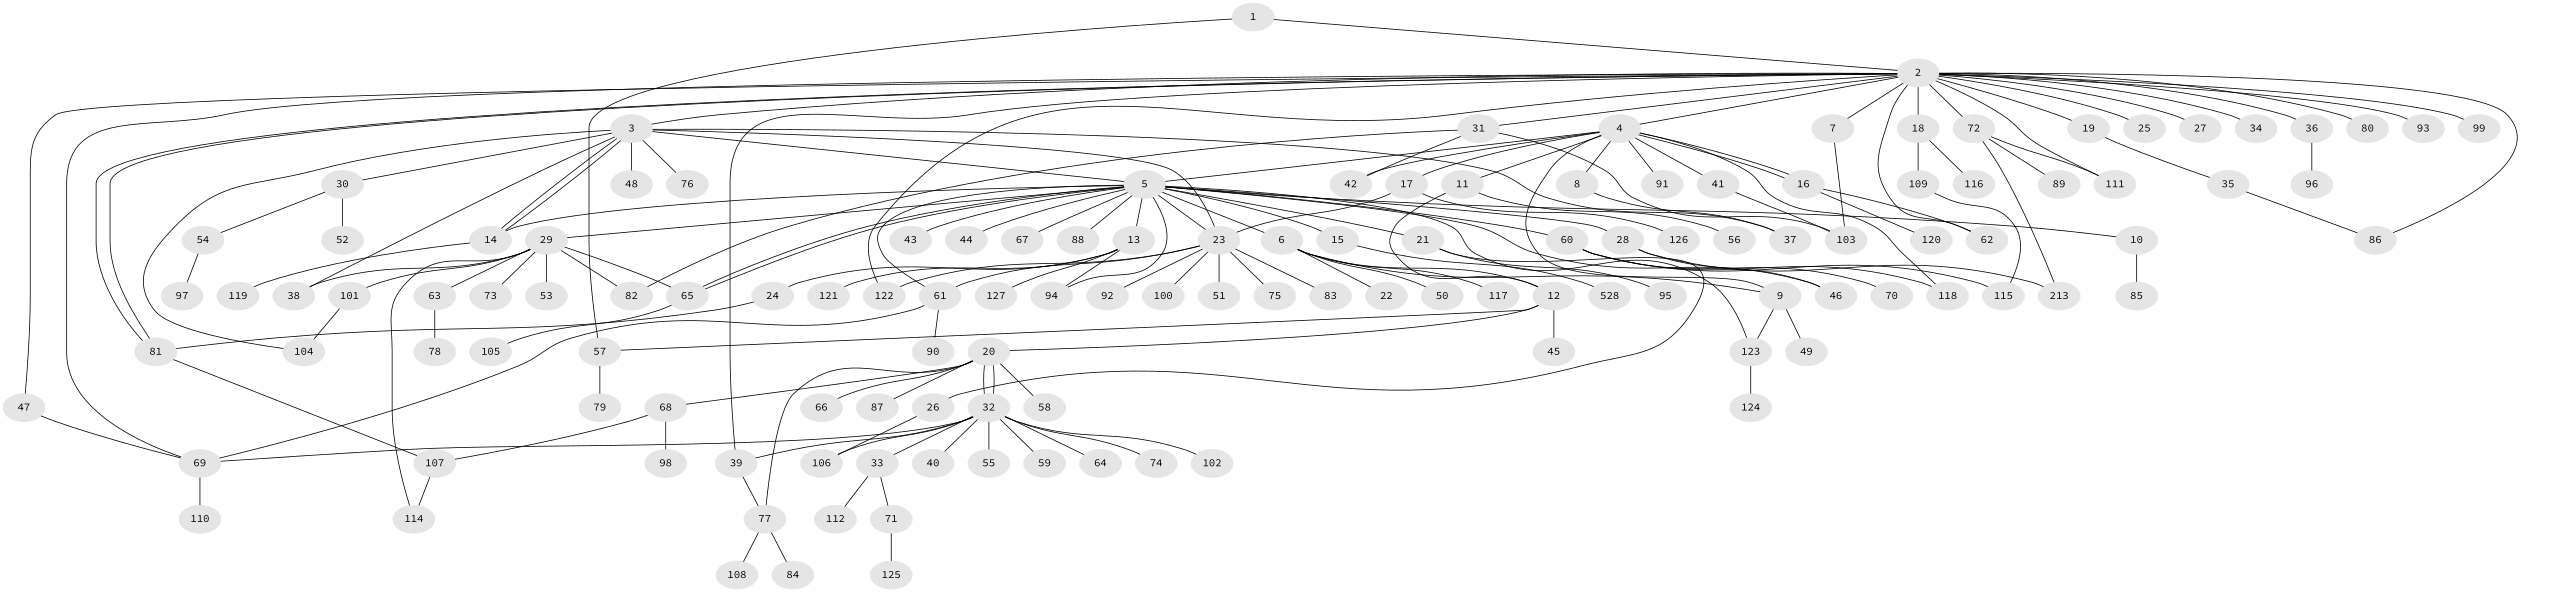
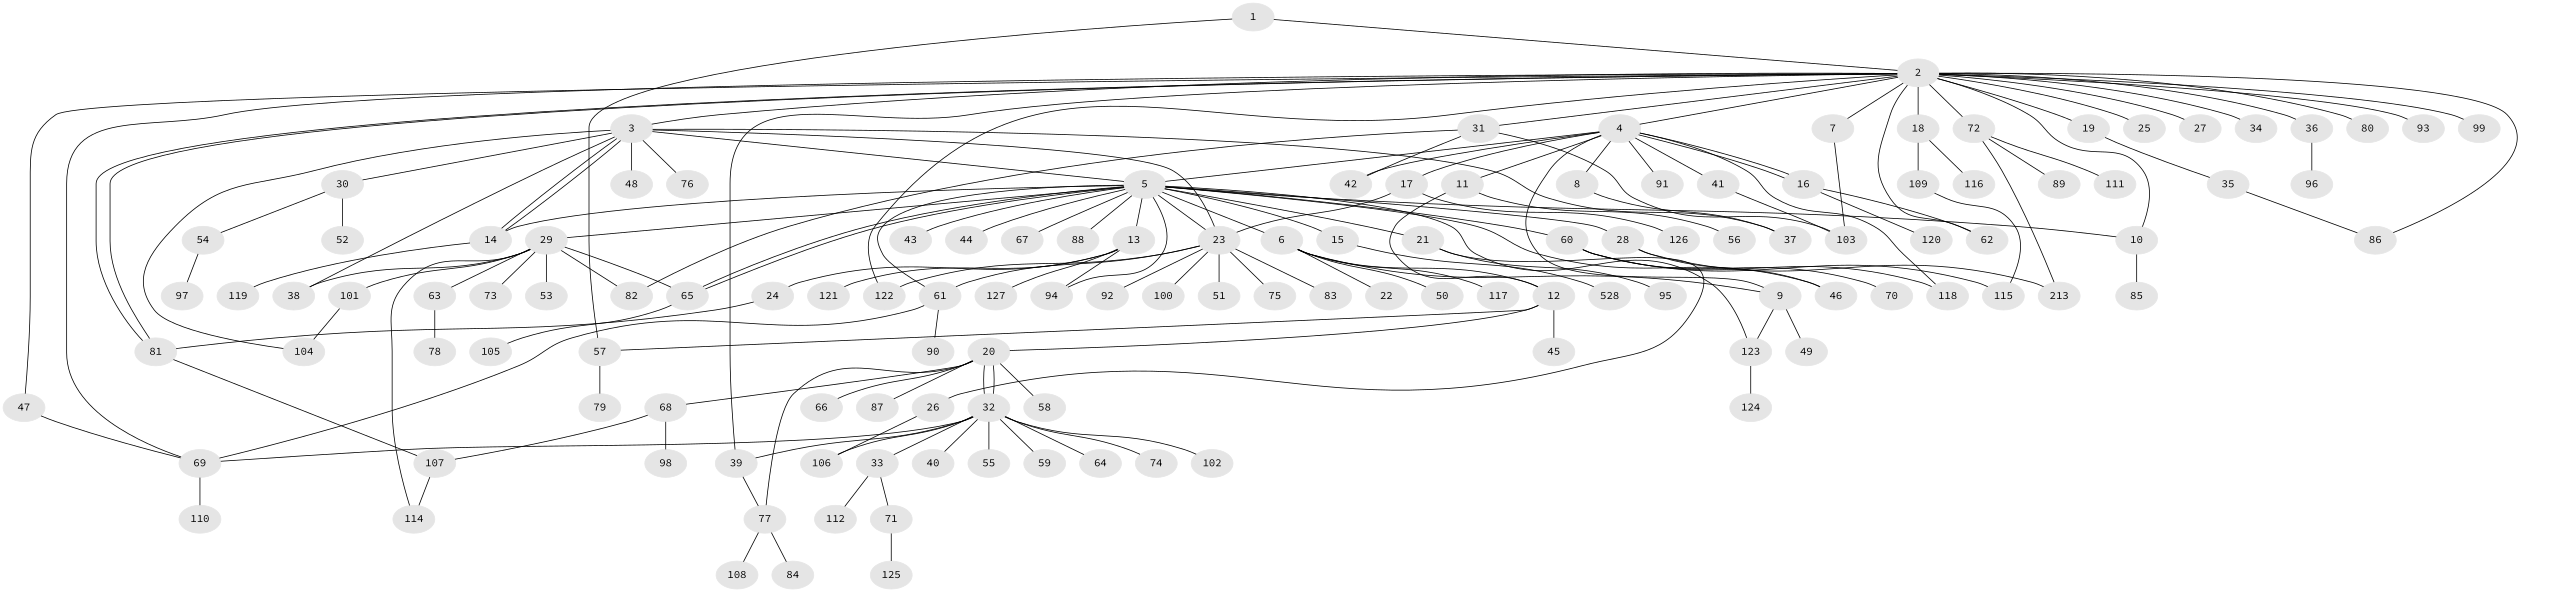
(2018, 128) -> (2064, 144)
